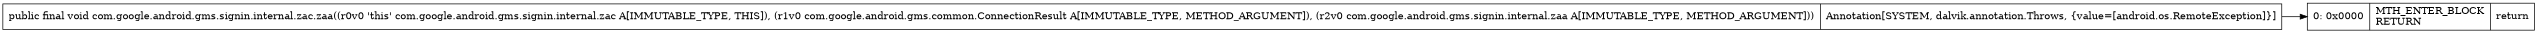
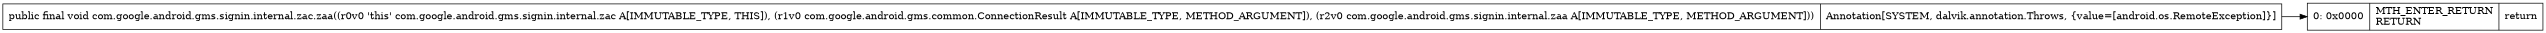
(2430, 11) -> (2434, 11)
